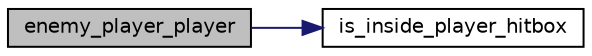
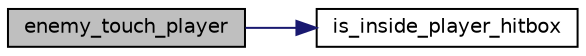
(129, 28) -> (126, 28)
